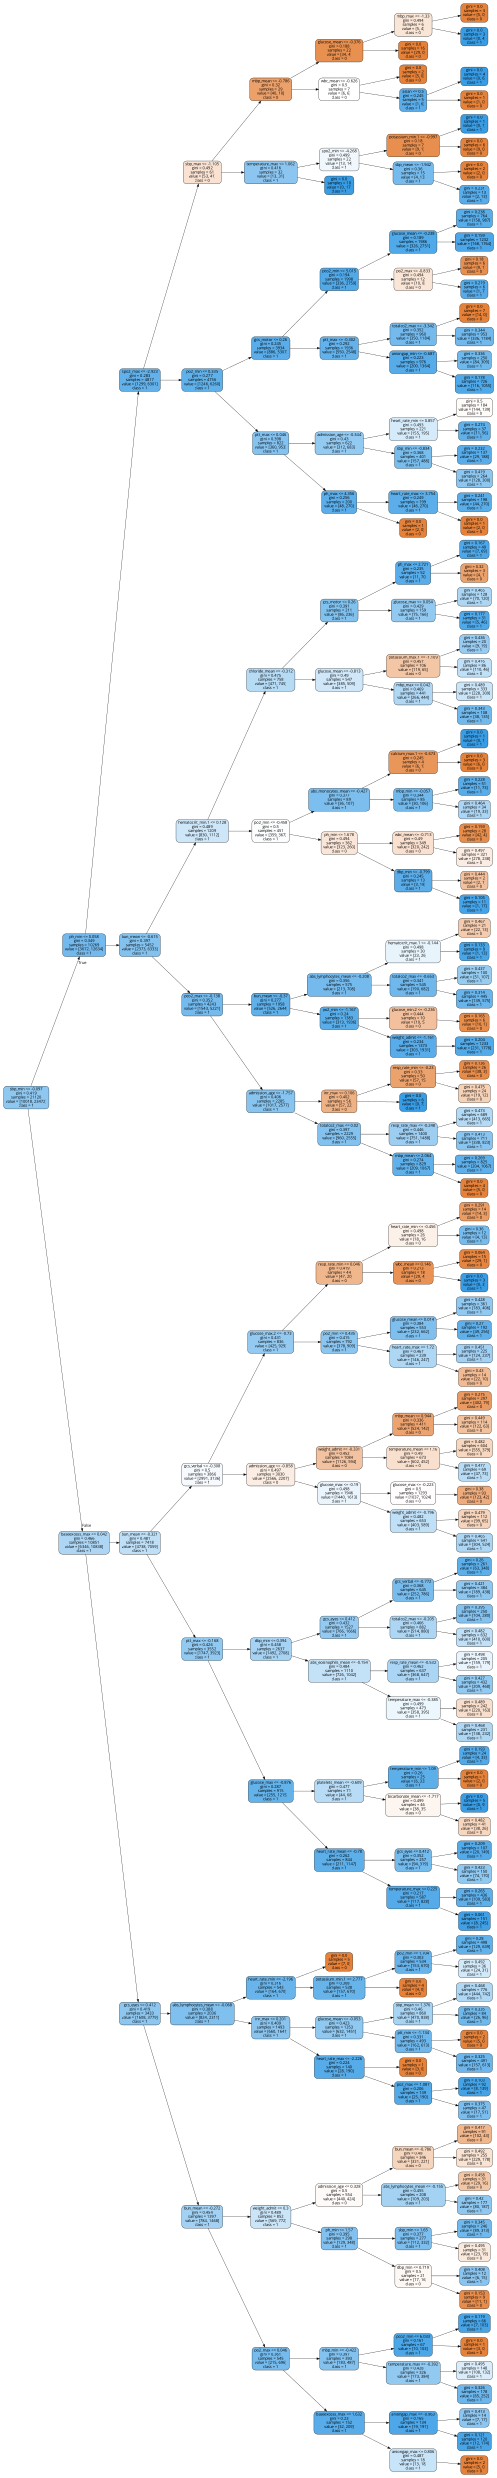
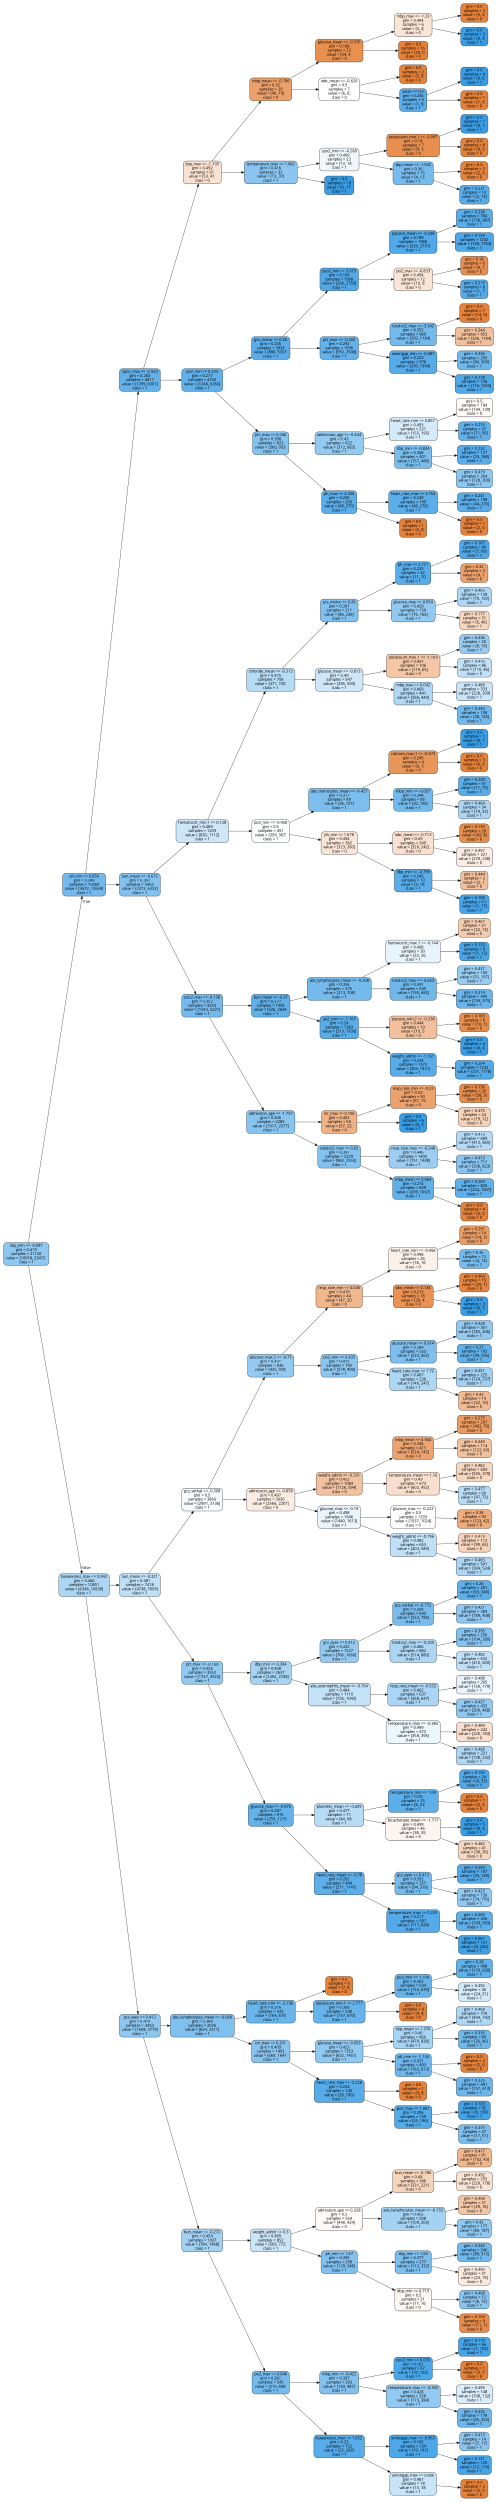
(474, 337) -> (474, 337)
(474, 620) -> (474, 620)
none -> (474, 1046)
